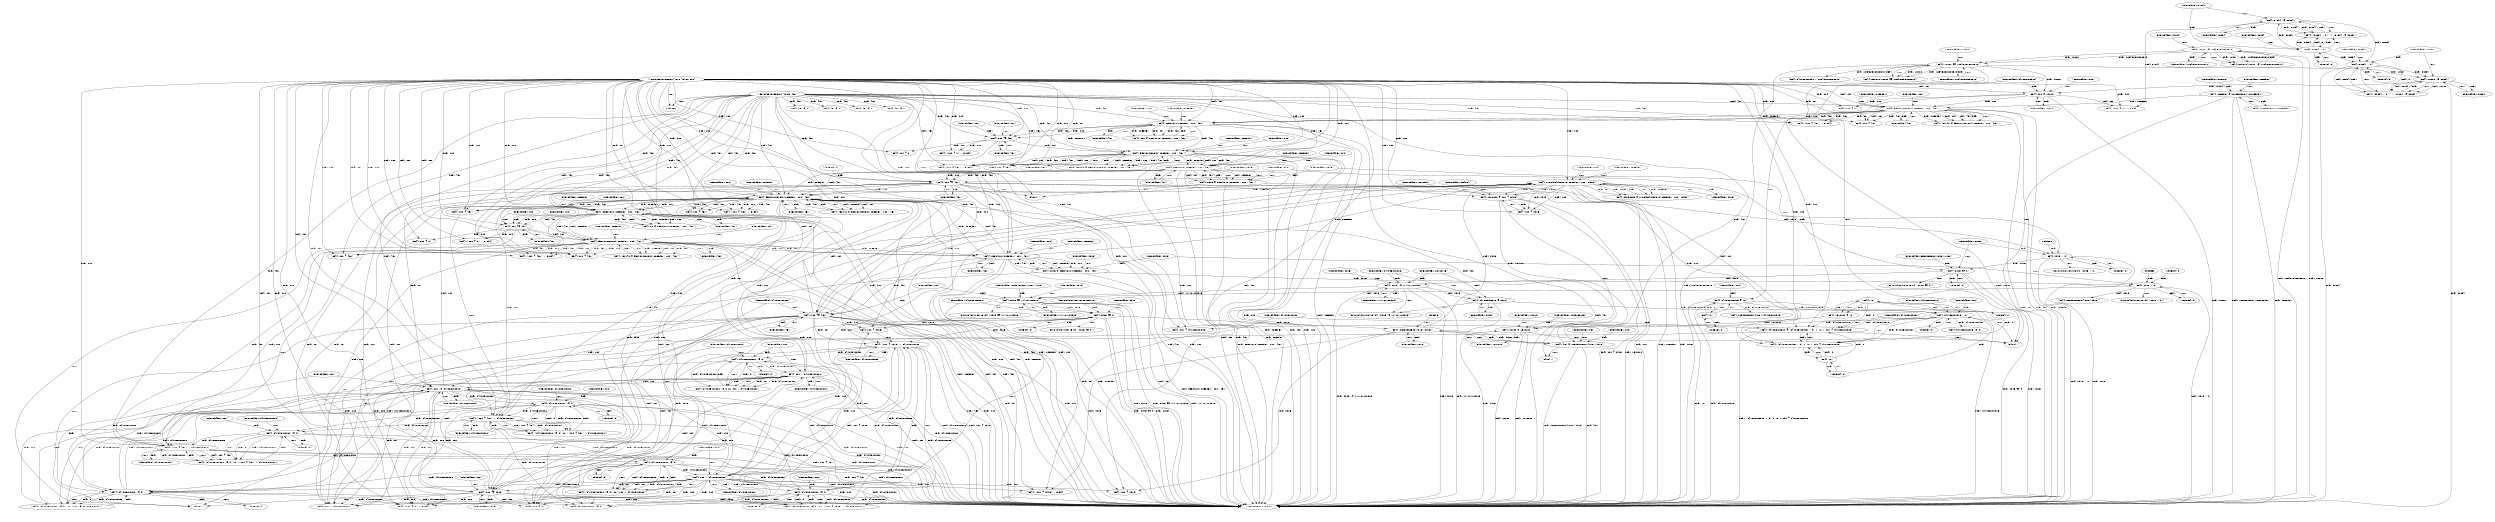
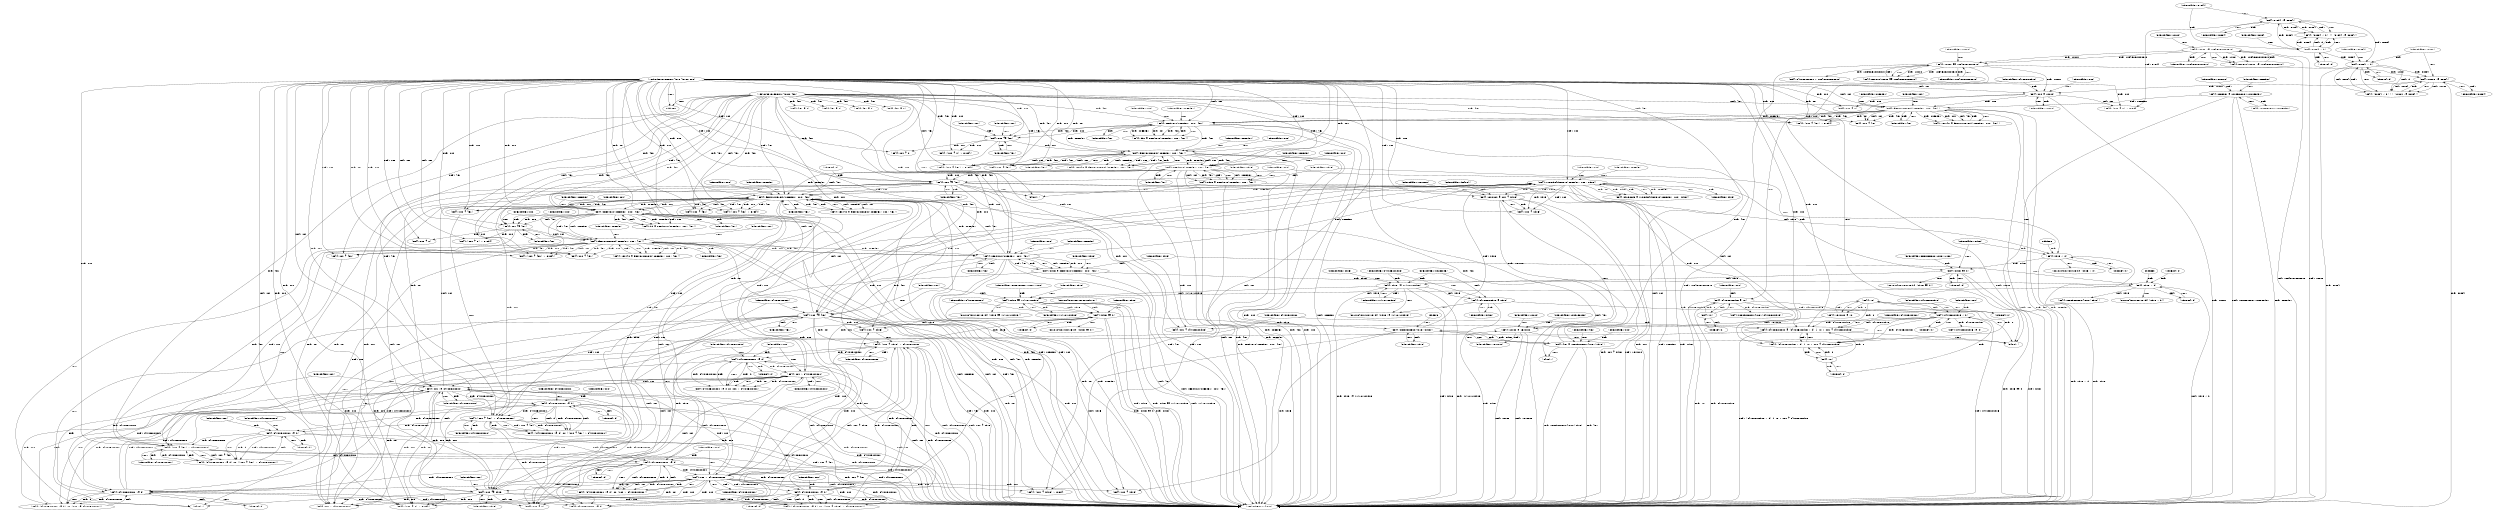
none -> (1614, 104)
(1433, 271) -> (1433, 271)
